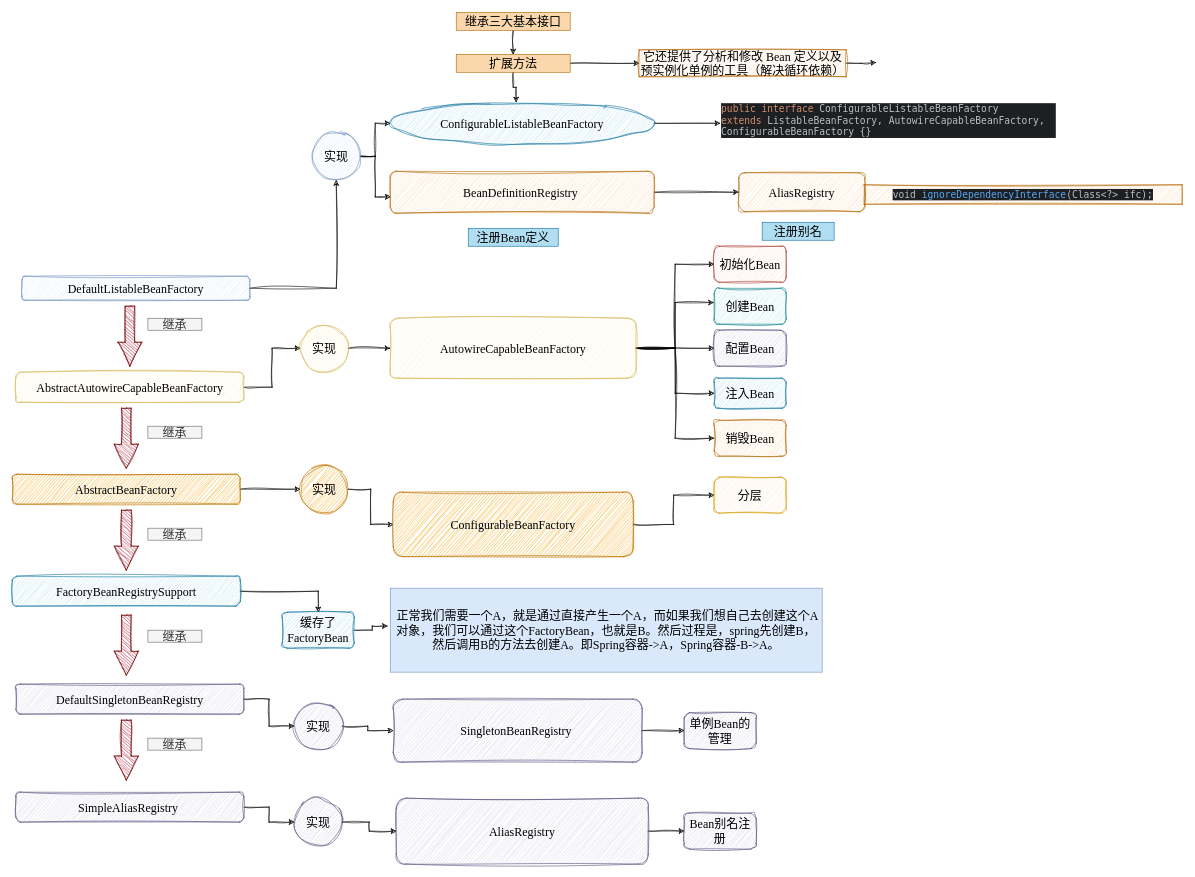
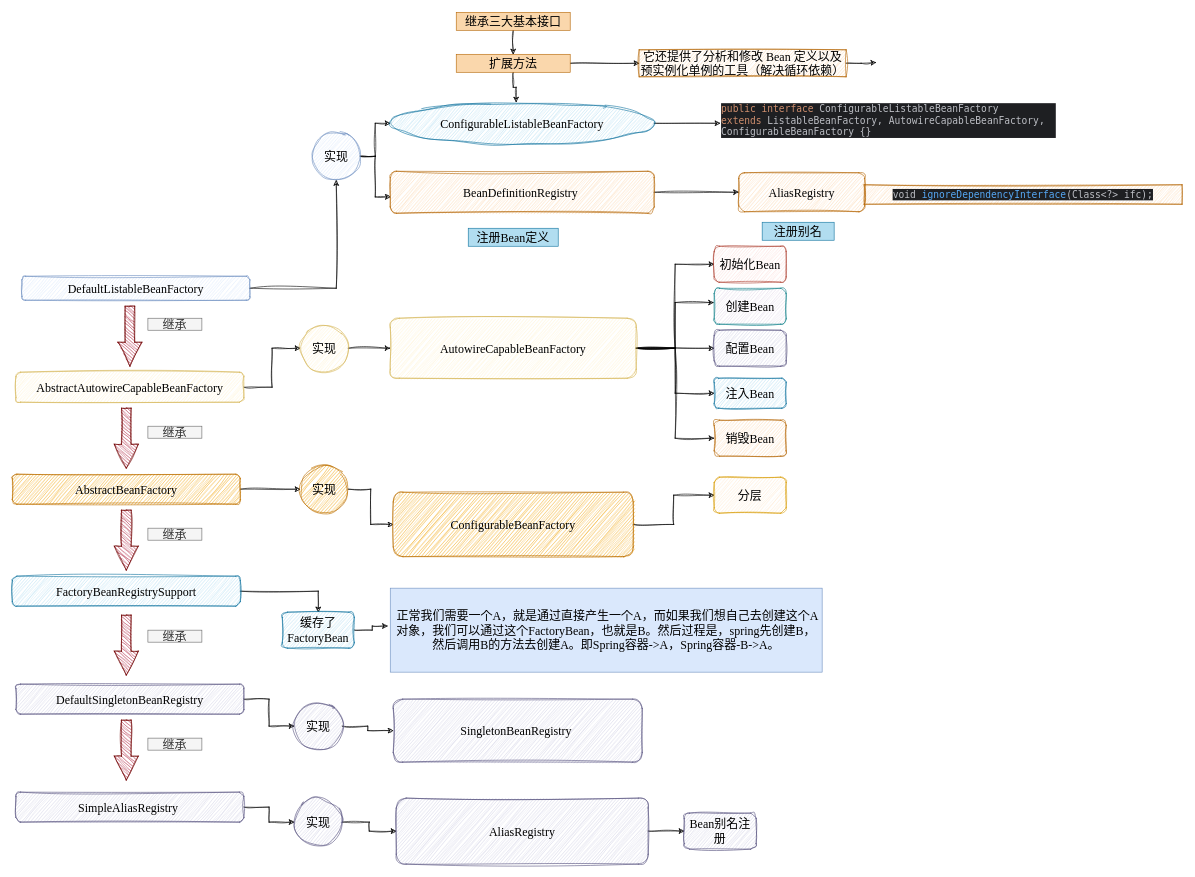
(750, 306) -> (750, 306)
(651, 731) -> none
(720, 731) -> none
